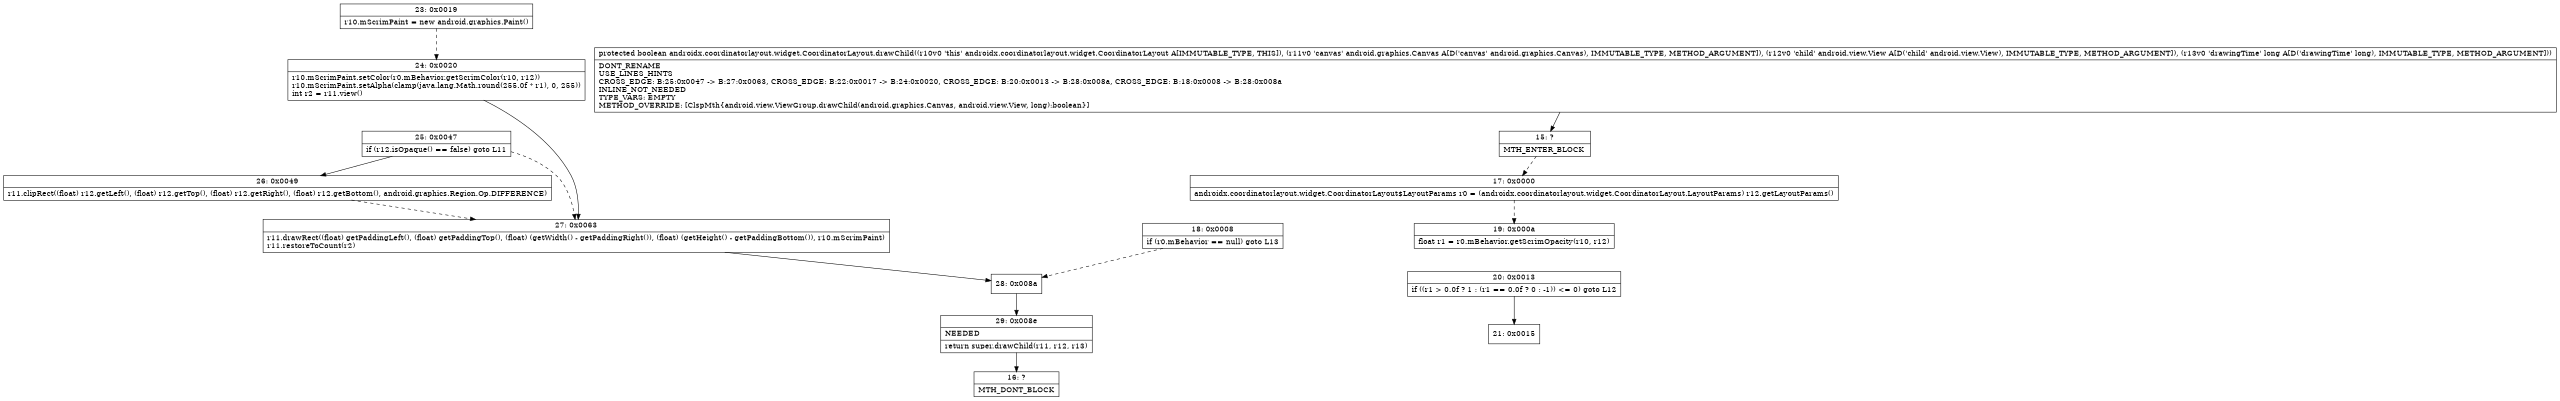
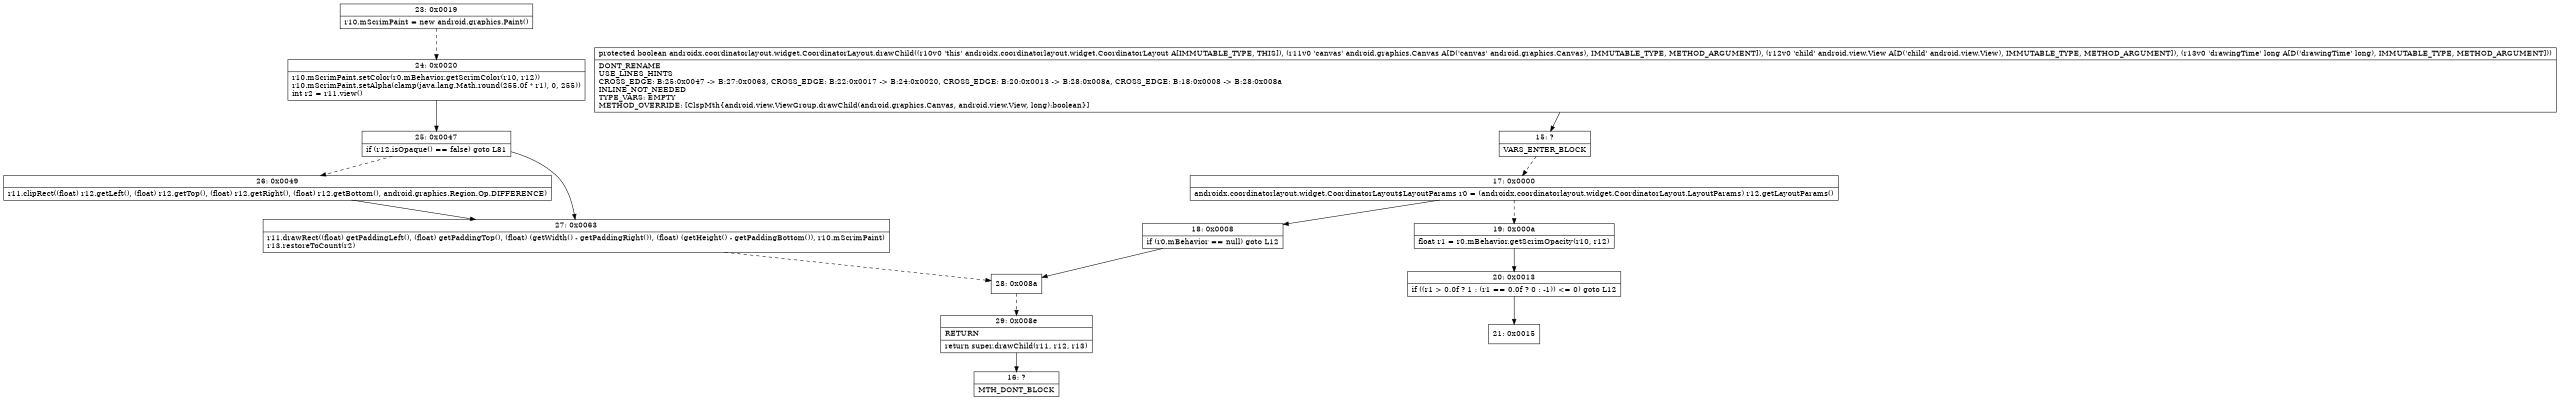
(548, 145) -> (436, 113)
(436, 150) -> (436, 150)
(1544, 150) -> (1545, 150)
(359, 165) -> (359, 165)
(553, 173) -> (553, 173)
(411, 209) -> (411, 209)
none -> (1364, 212)
(1213, 242) -> (1213, 242)
(311, 246) -> (311, 246)
none -> (1514, 257)
(1105, 262) -> (1105, 262)
(855, 266) -> (855, 266)
(1016, 302) -> (1016, 302)
(963, 334) -> (962, 334)
